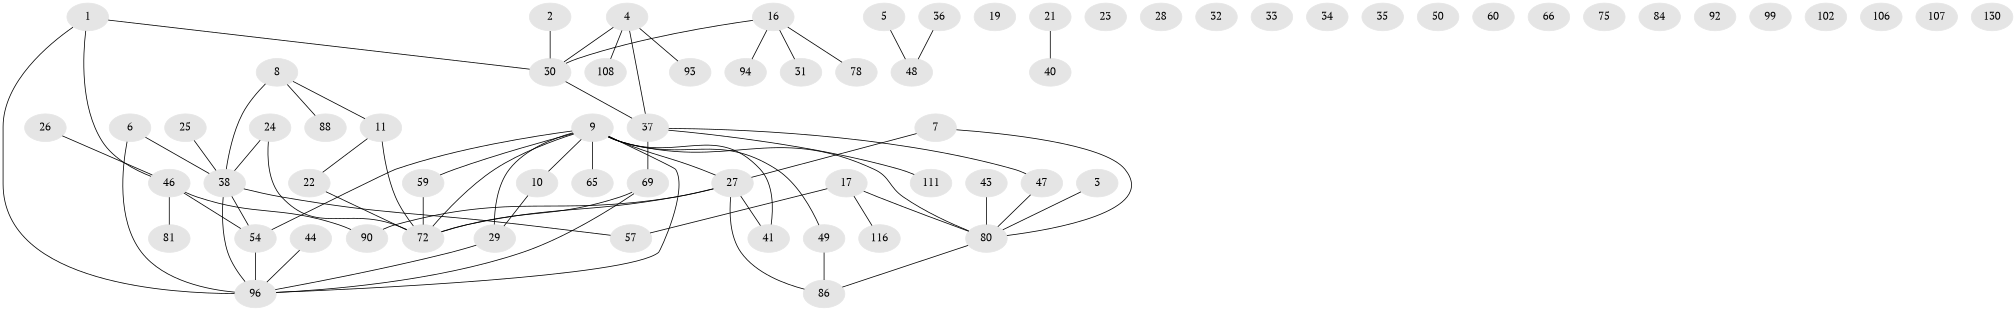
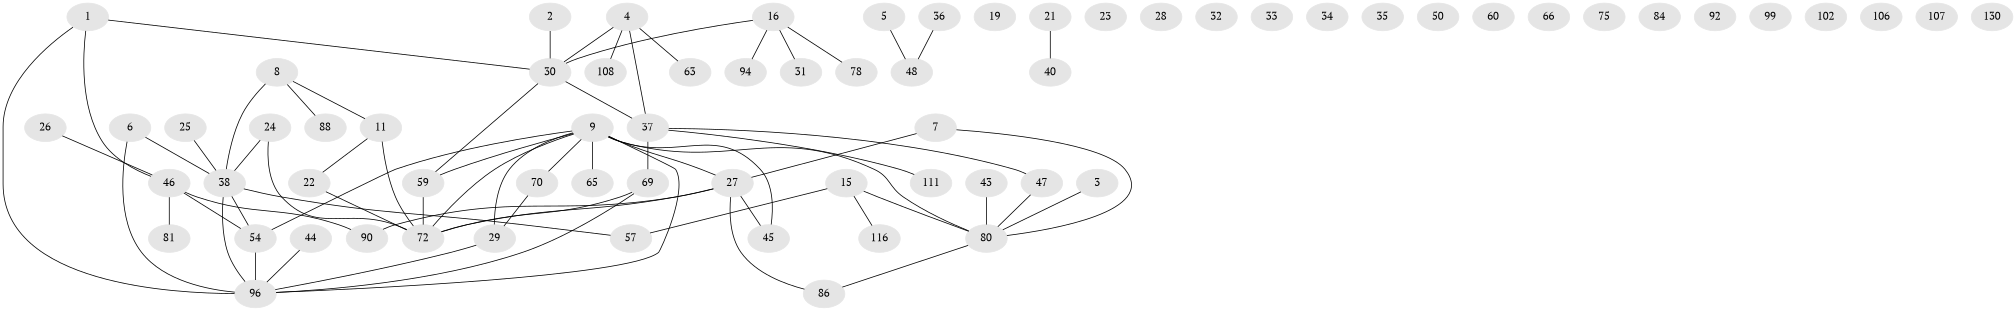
(690, 72) -> (690, 72)
none -> (487, 128)
(537, 183) -> (537, 183)
(846, 183) -> (846, 183)
(769, 239) -> (769, 239)
(824, 239) -> none
